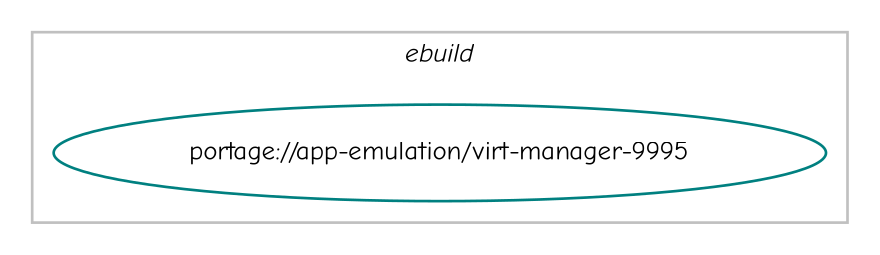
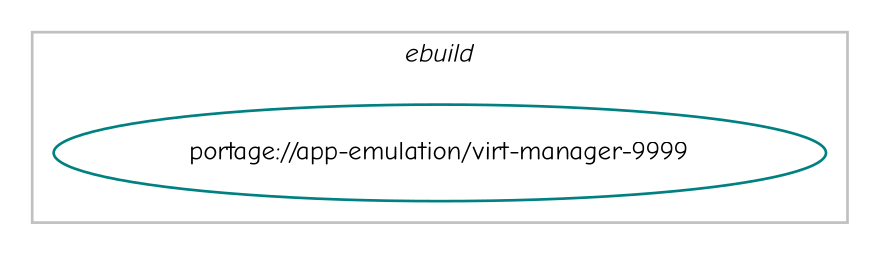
(440, 153) -> (440, 153)
